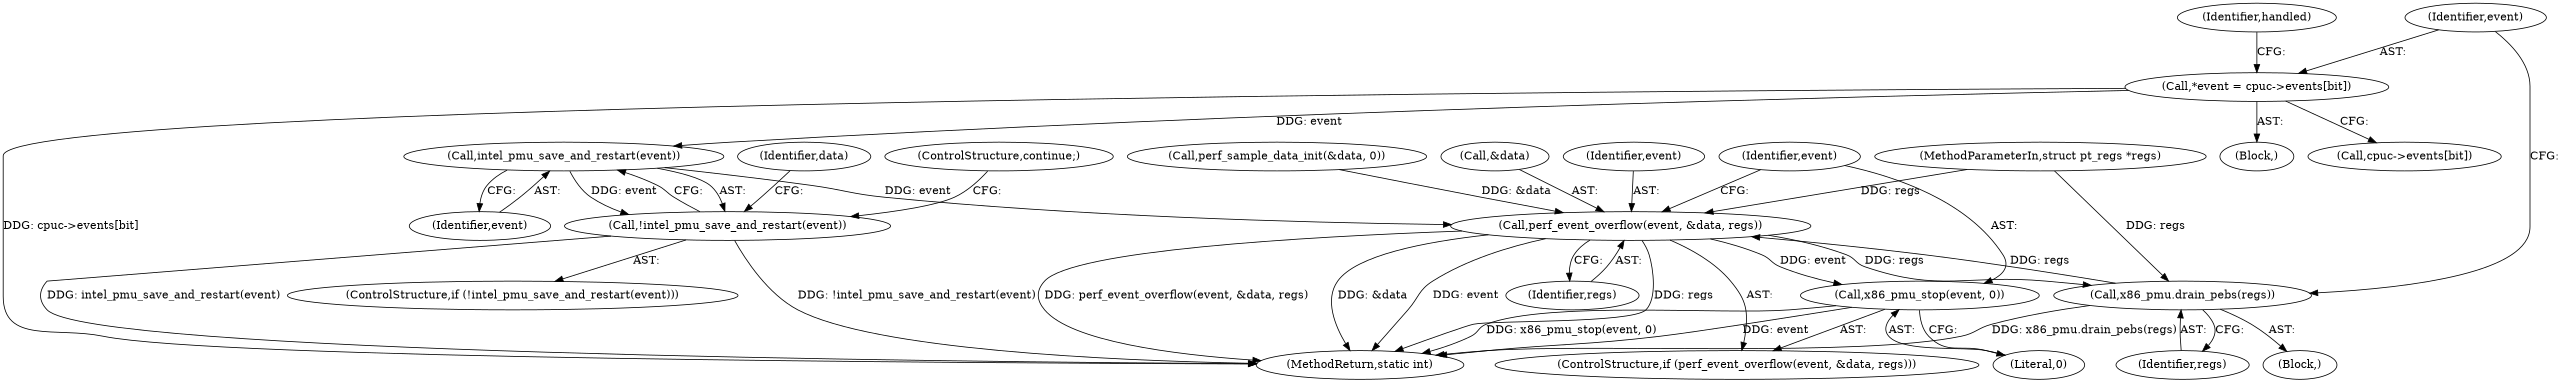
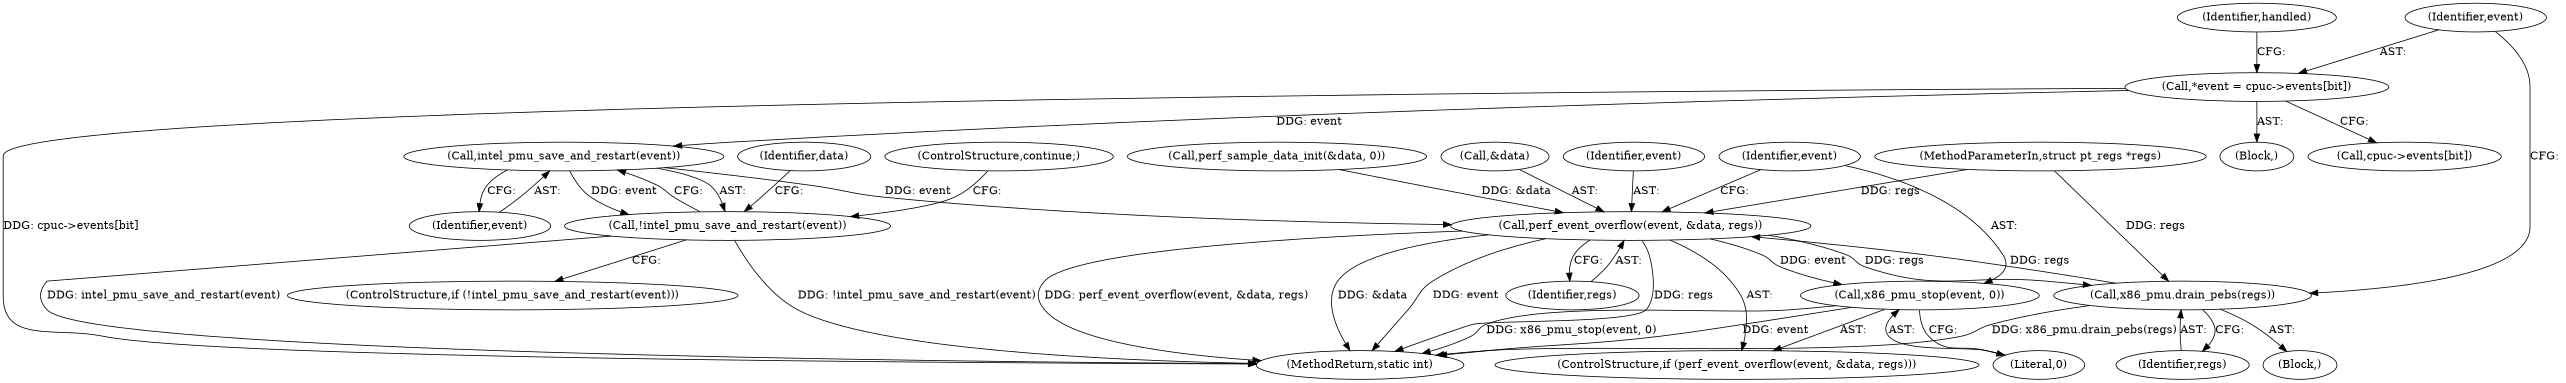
(648, 261) -> (648, 261)
